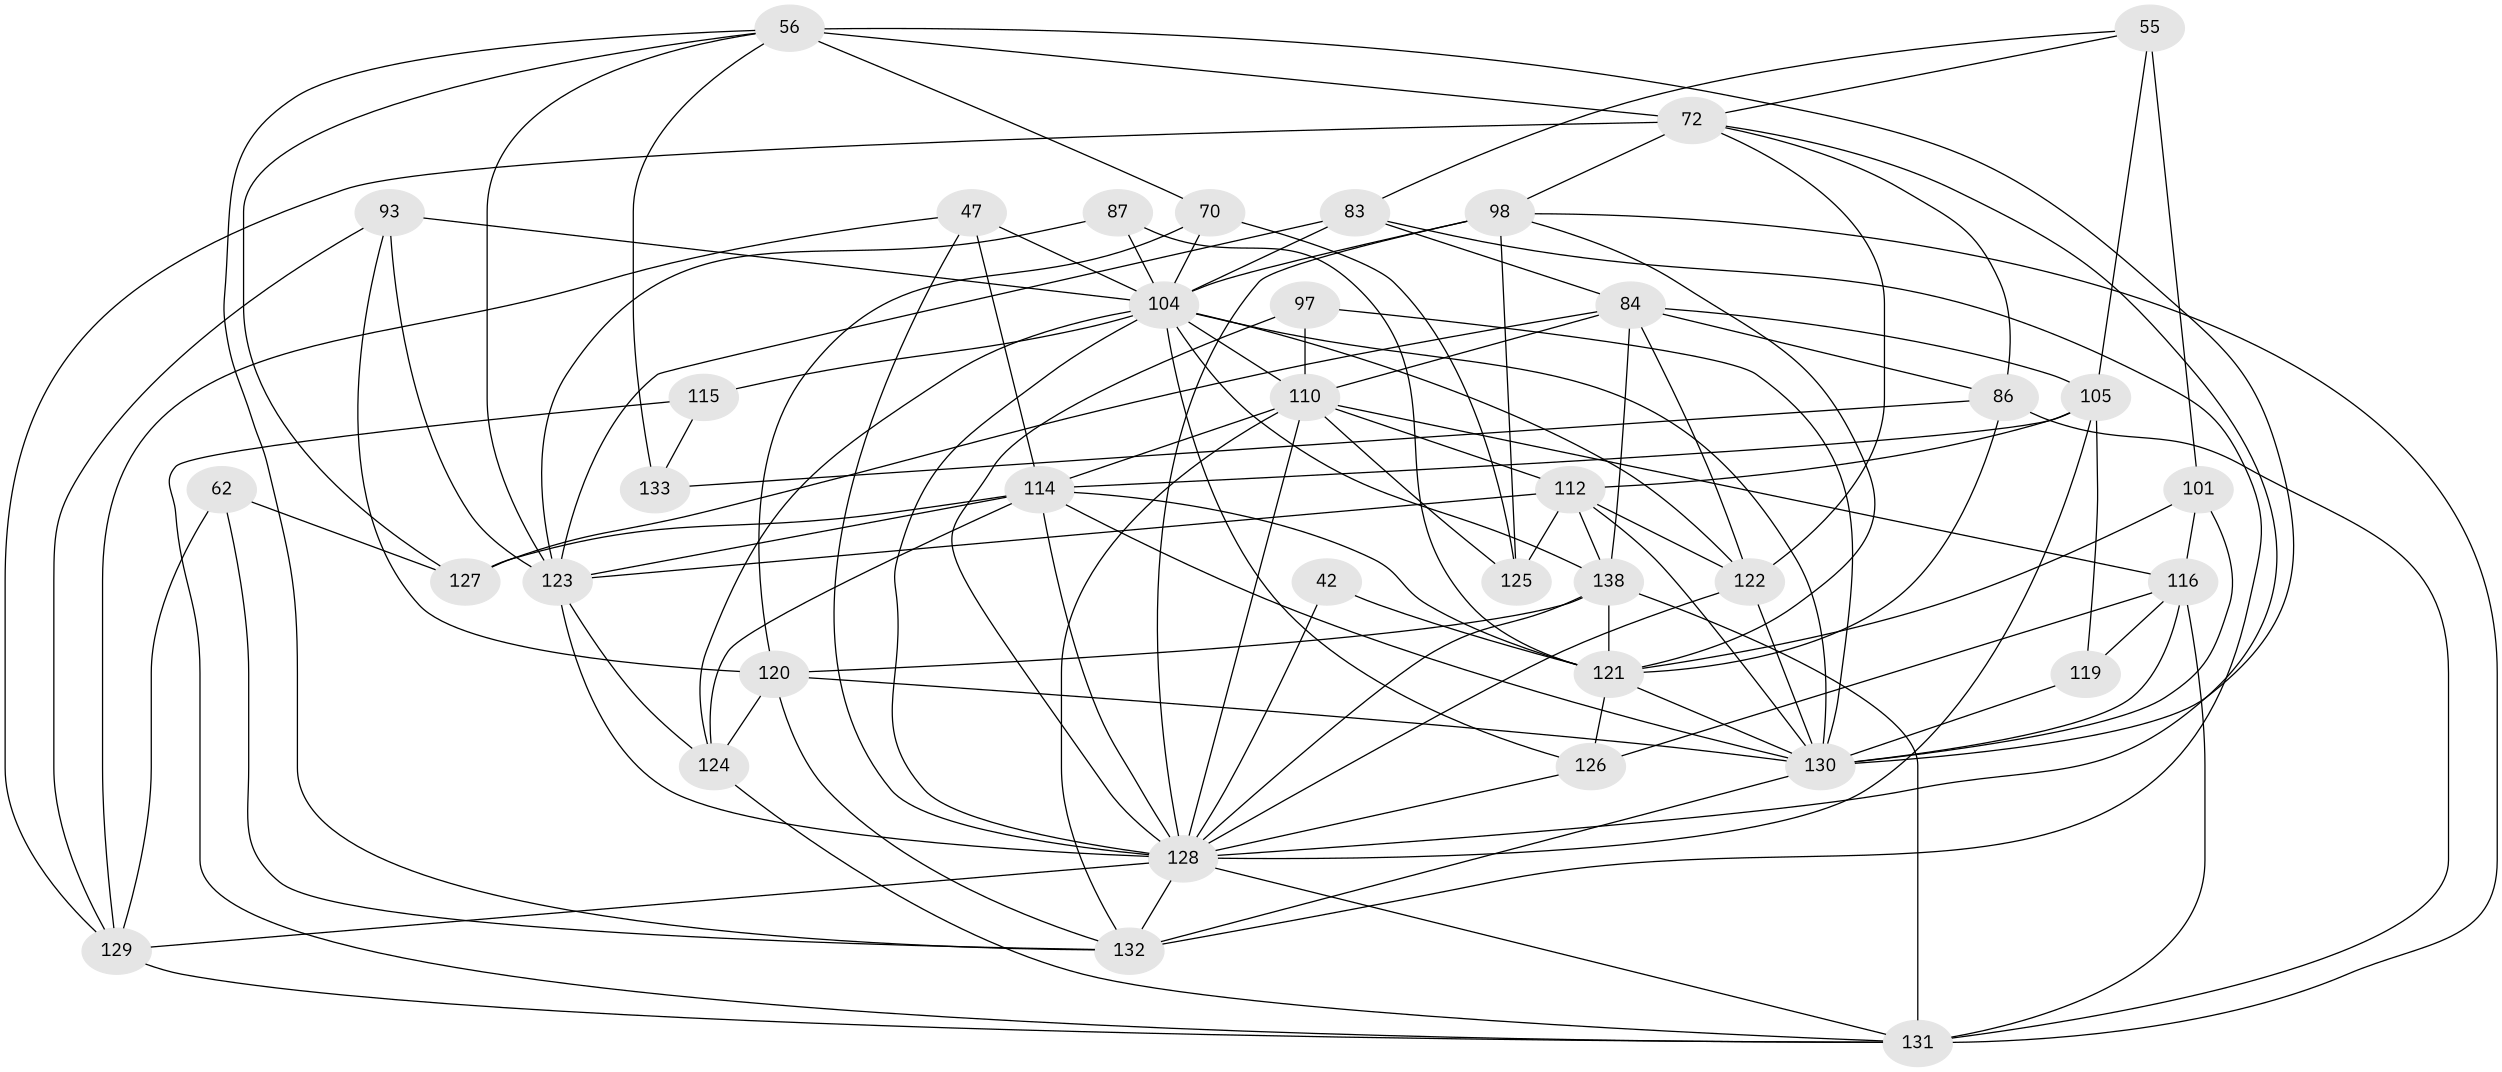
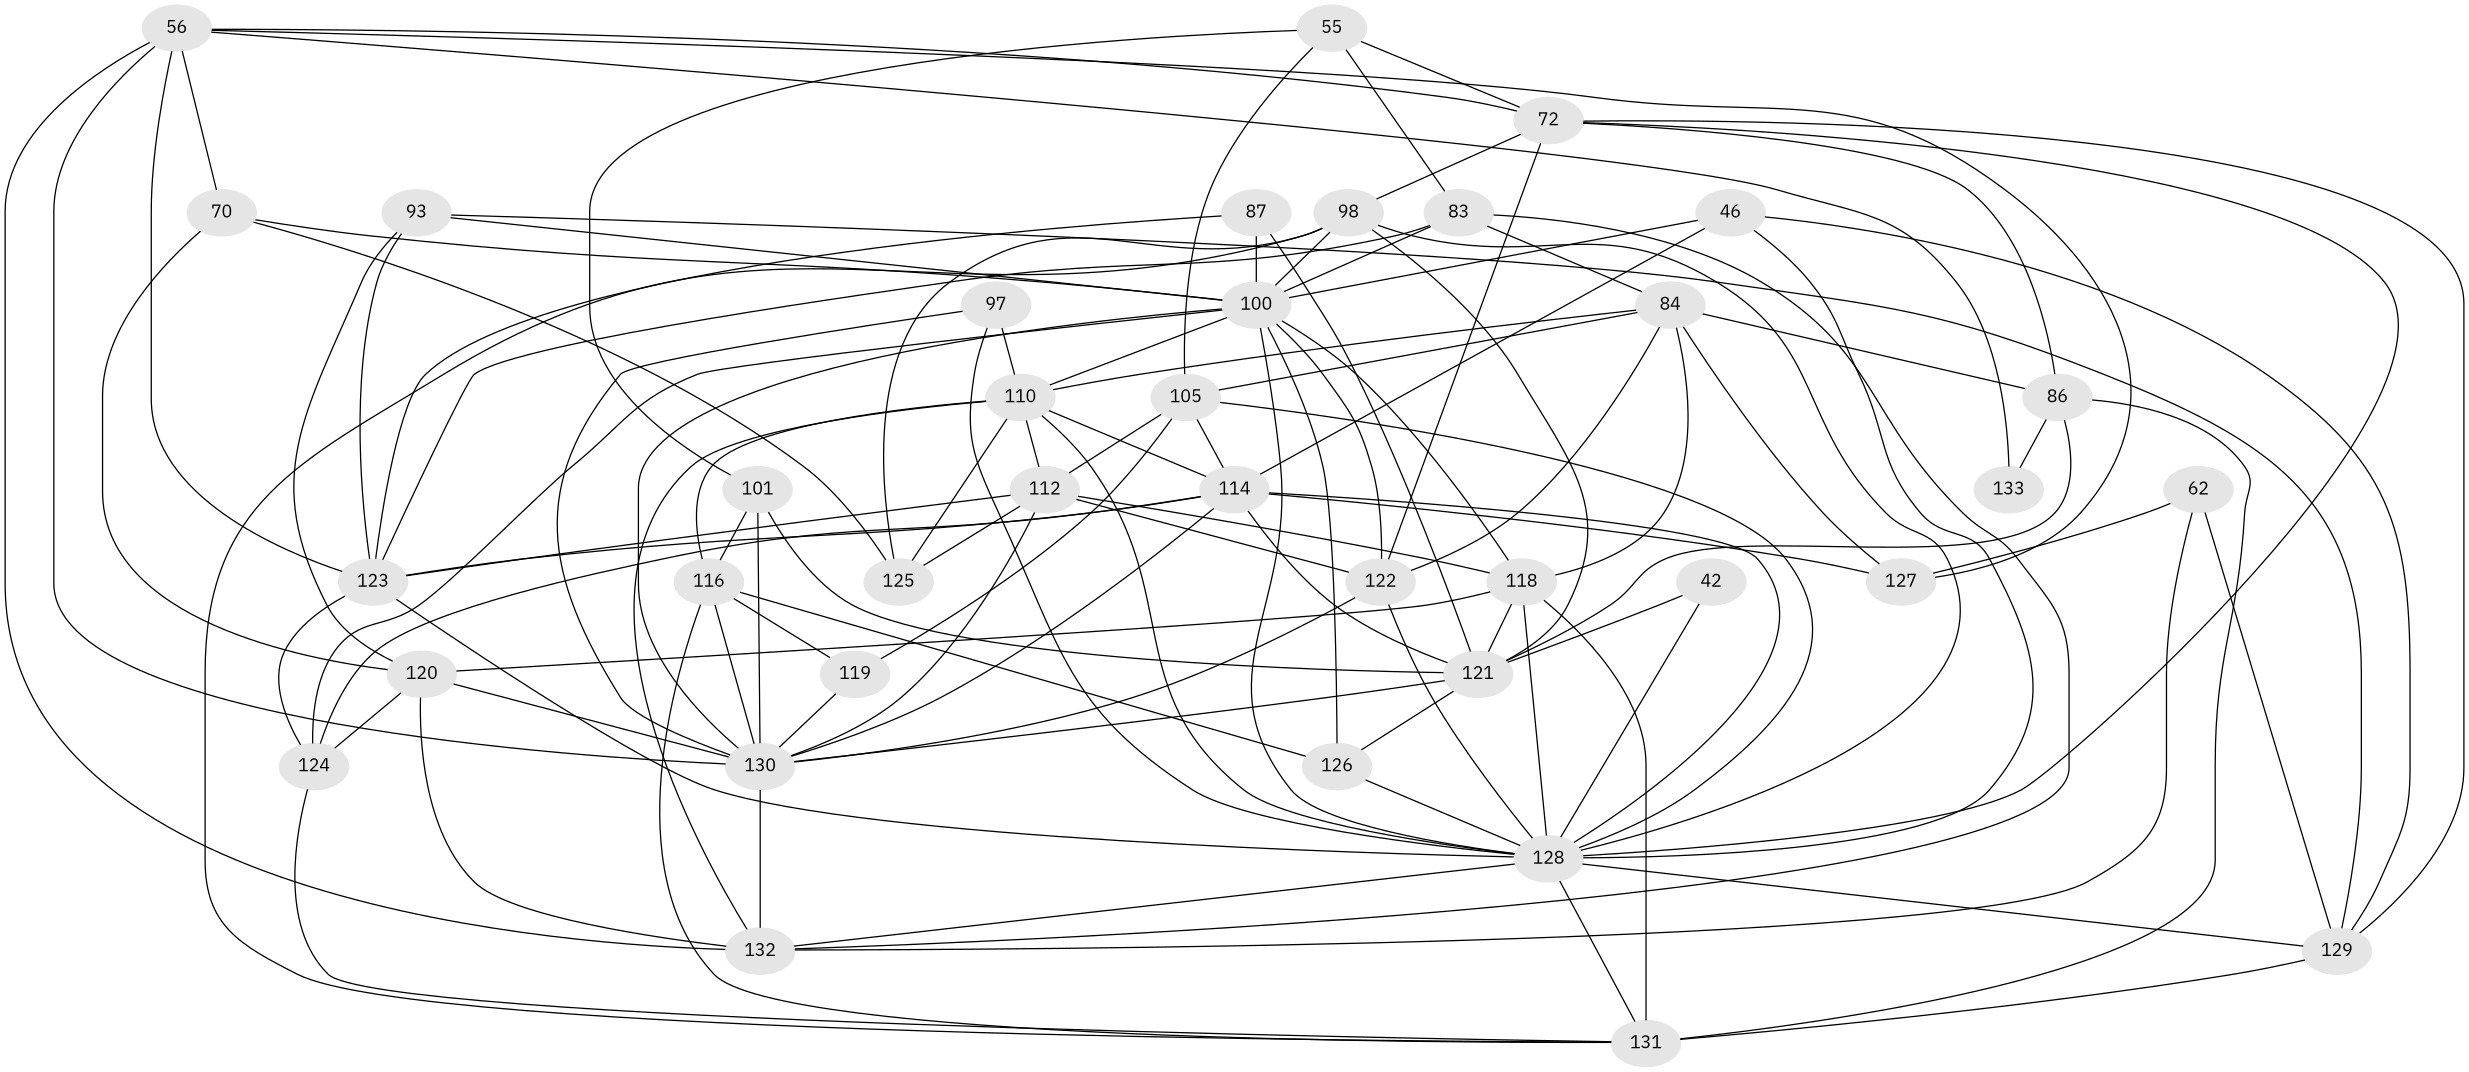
(972, 213) -> (1731, 213)
(1164, 305) -> (1256, 305)
(704, 397) -> none
(1609, 582) -> (1522, 582)
